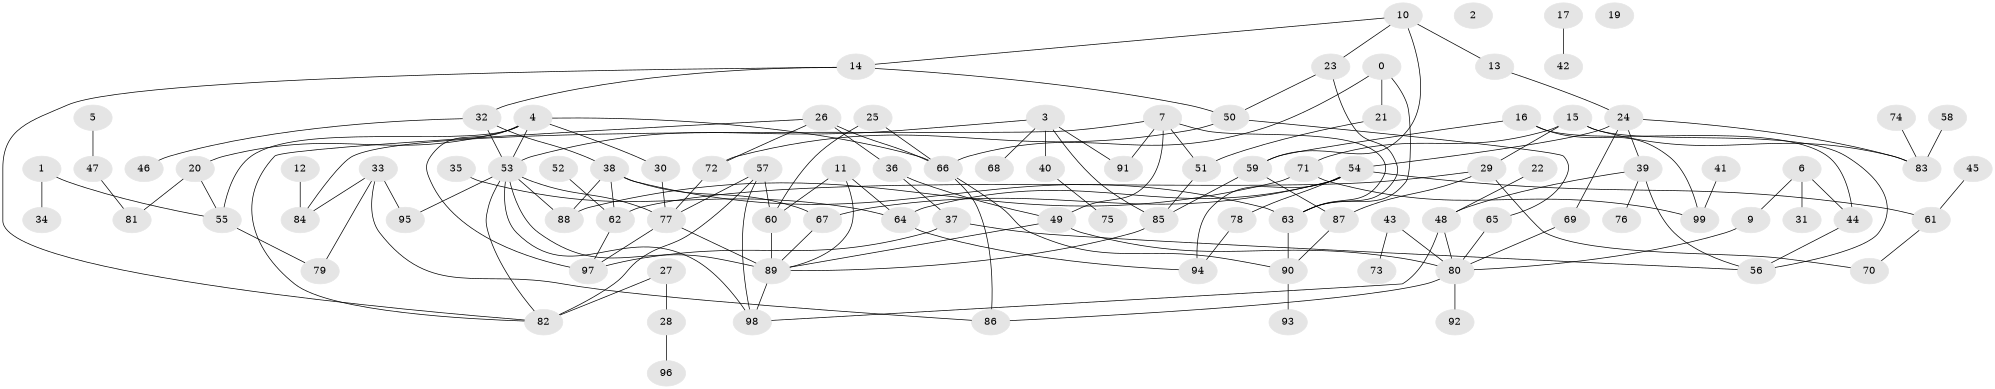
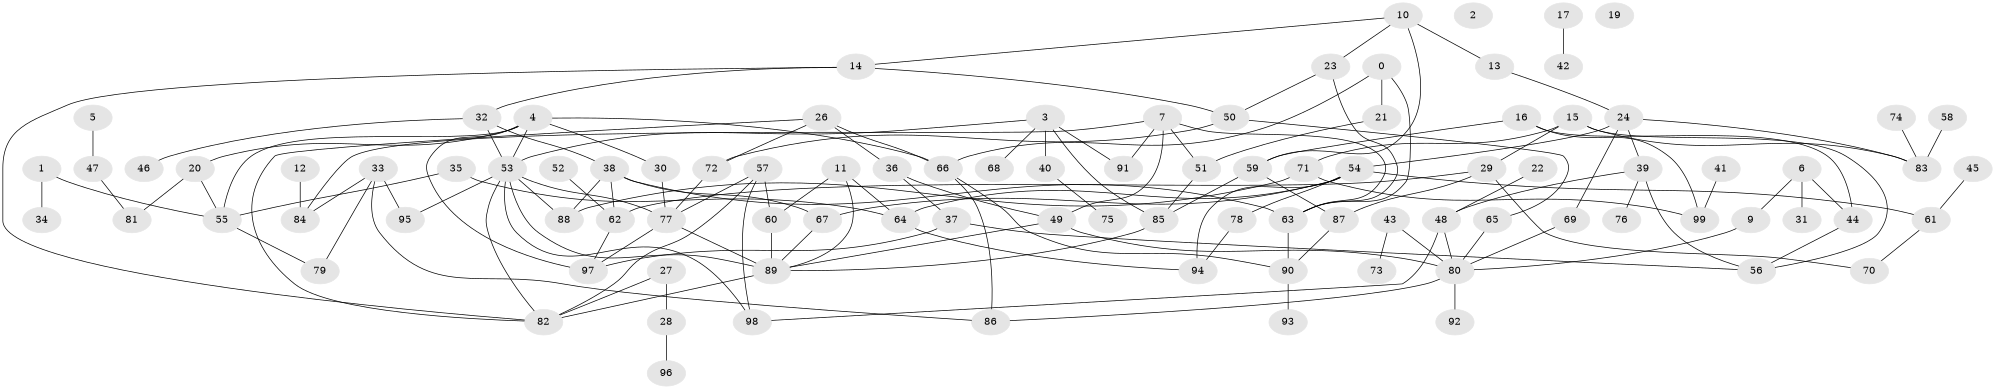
(873, 118) -> none
none -> (354, 192)
(762, 297) -> (643, 300)
